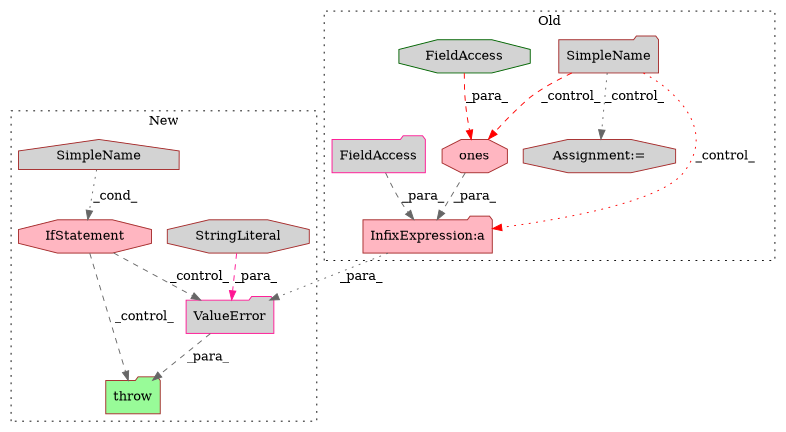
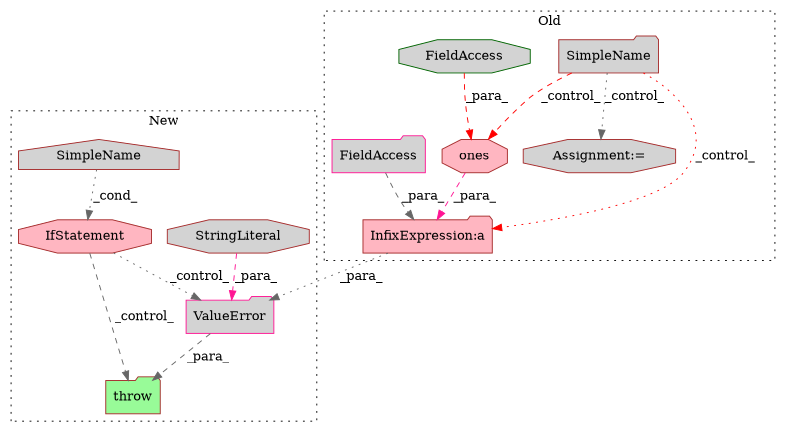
(454, 192) -> (454, 192)
(153, 274) -> (153, 274)
